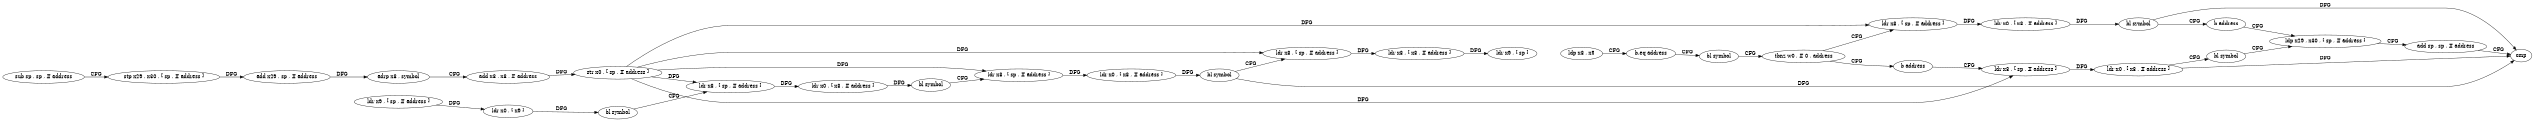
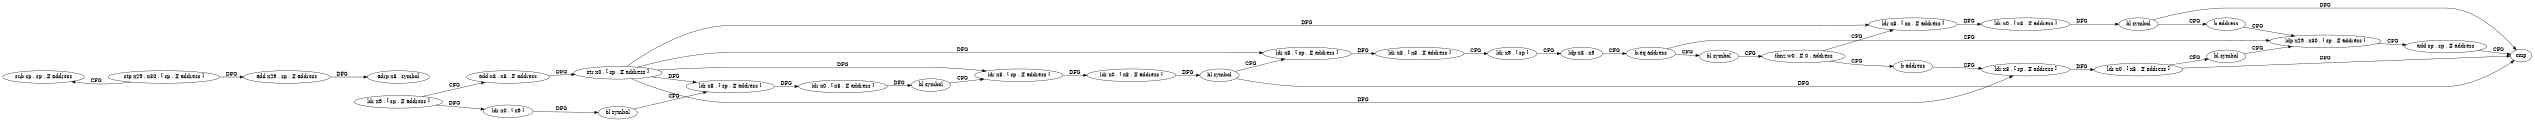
none -> (1966, 40)
(1476, 51) -> (1476, 51)
none -> (1547, 54)
(94, 77) -> (103, 84)
(446, 77) -> (452, 90)
